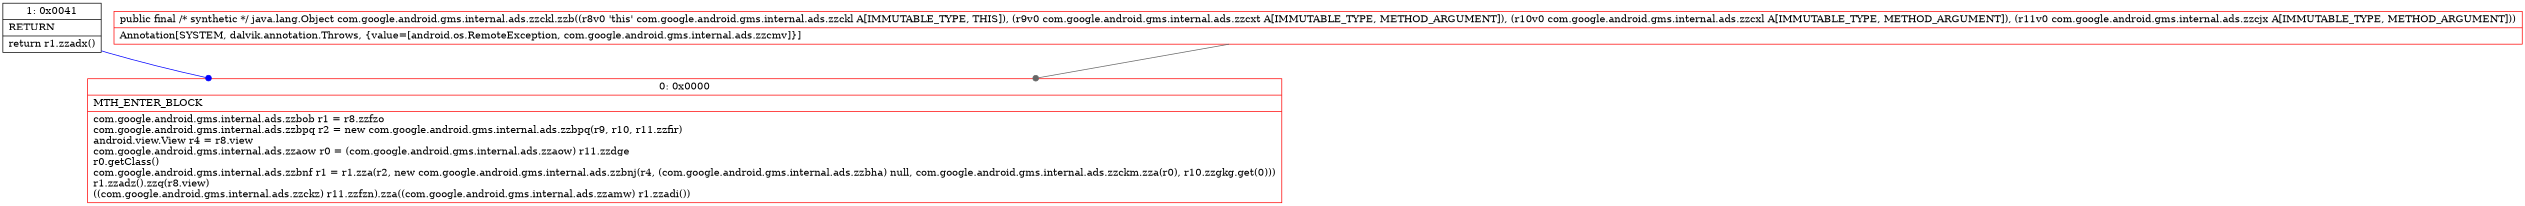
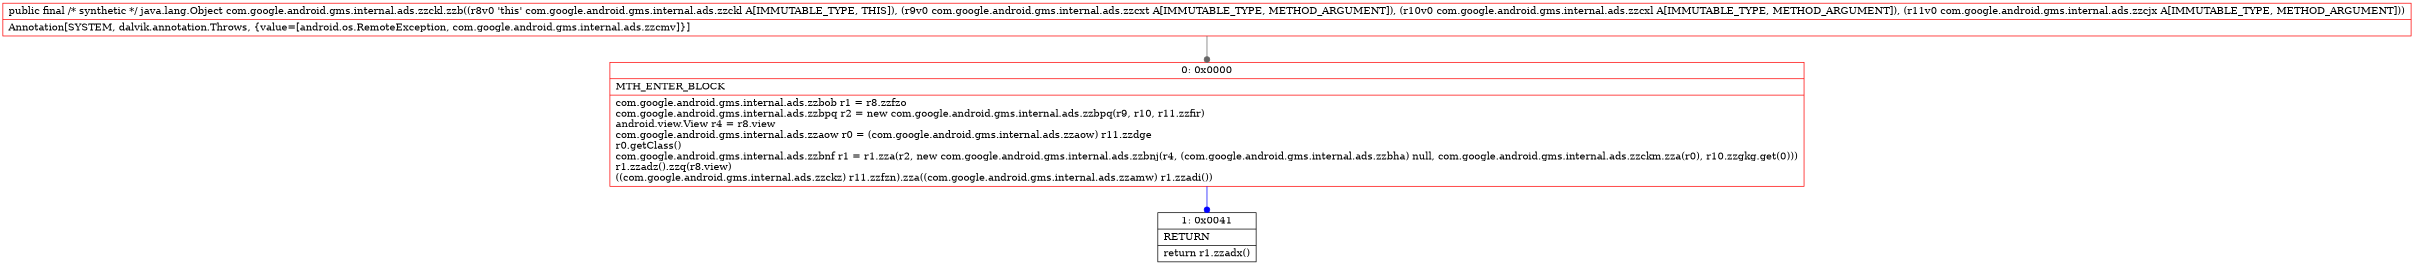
(153, 65) -> (1207, 197)
